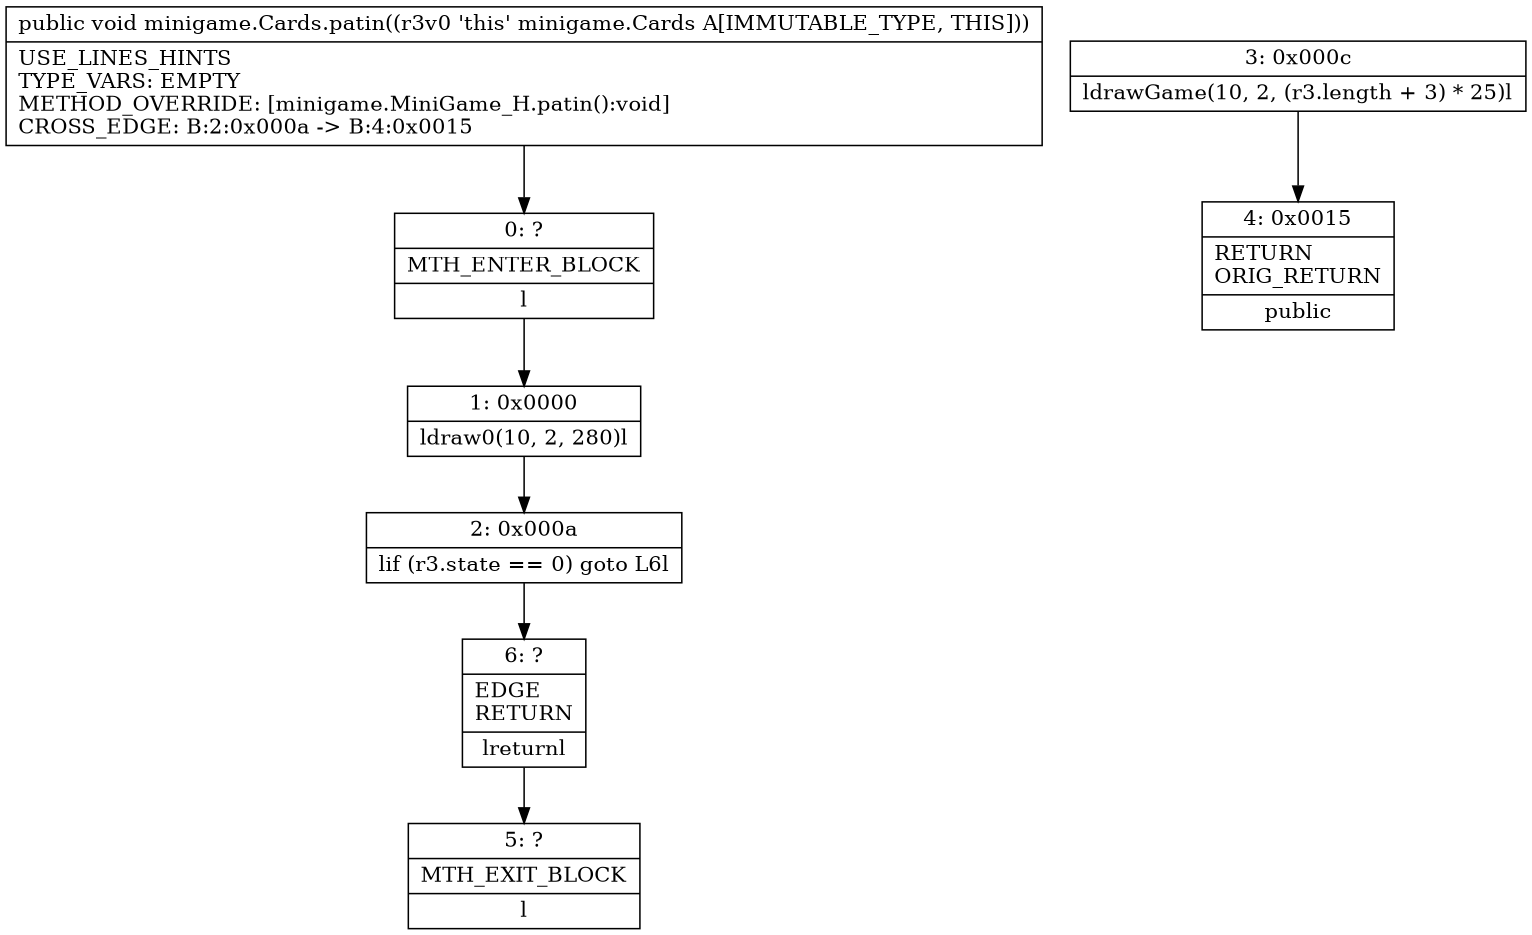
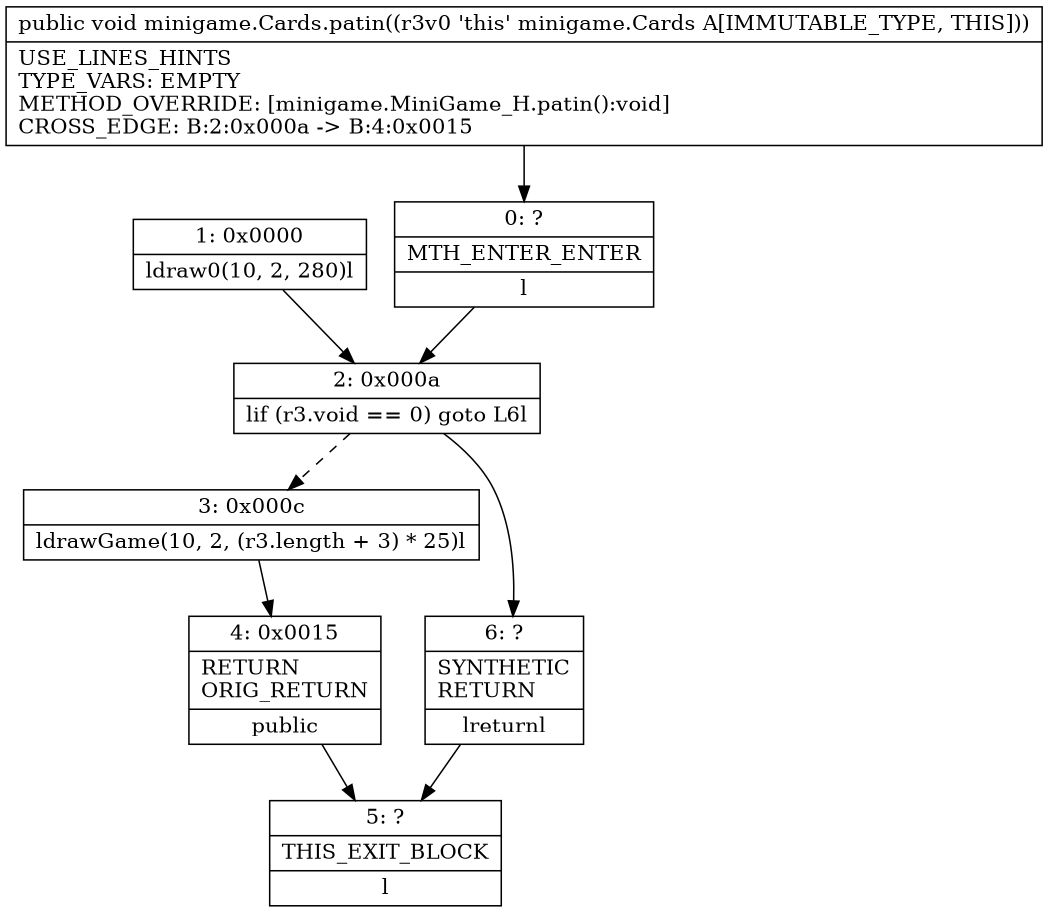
(524, 265) -> (524, 254)
(524, 345) -> (452, 330)
none -> (325, 456)
(524, 564) -> (387, 415)
(508, 691) -> (504, 668)
none -> (335, 766)
(524, 875) -> (385, 852)
